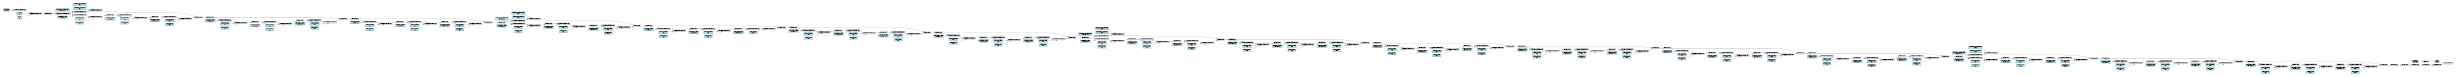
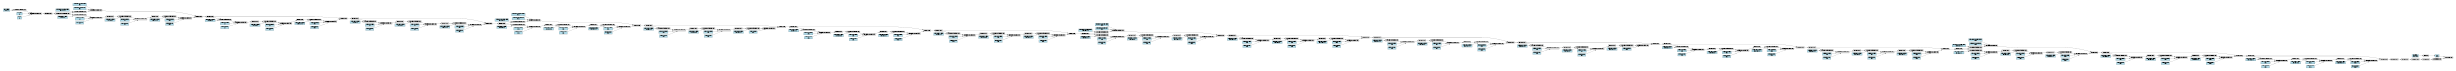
(1627, 57) -> none
